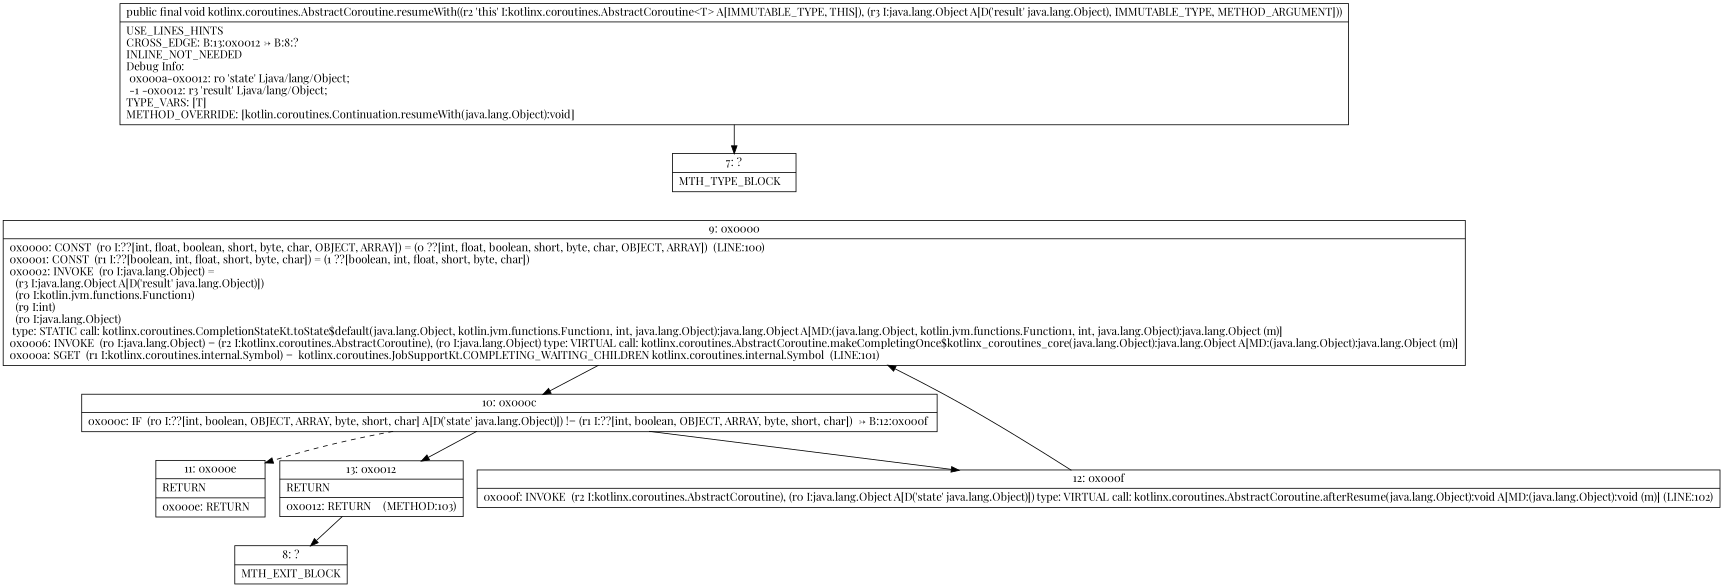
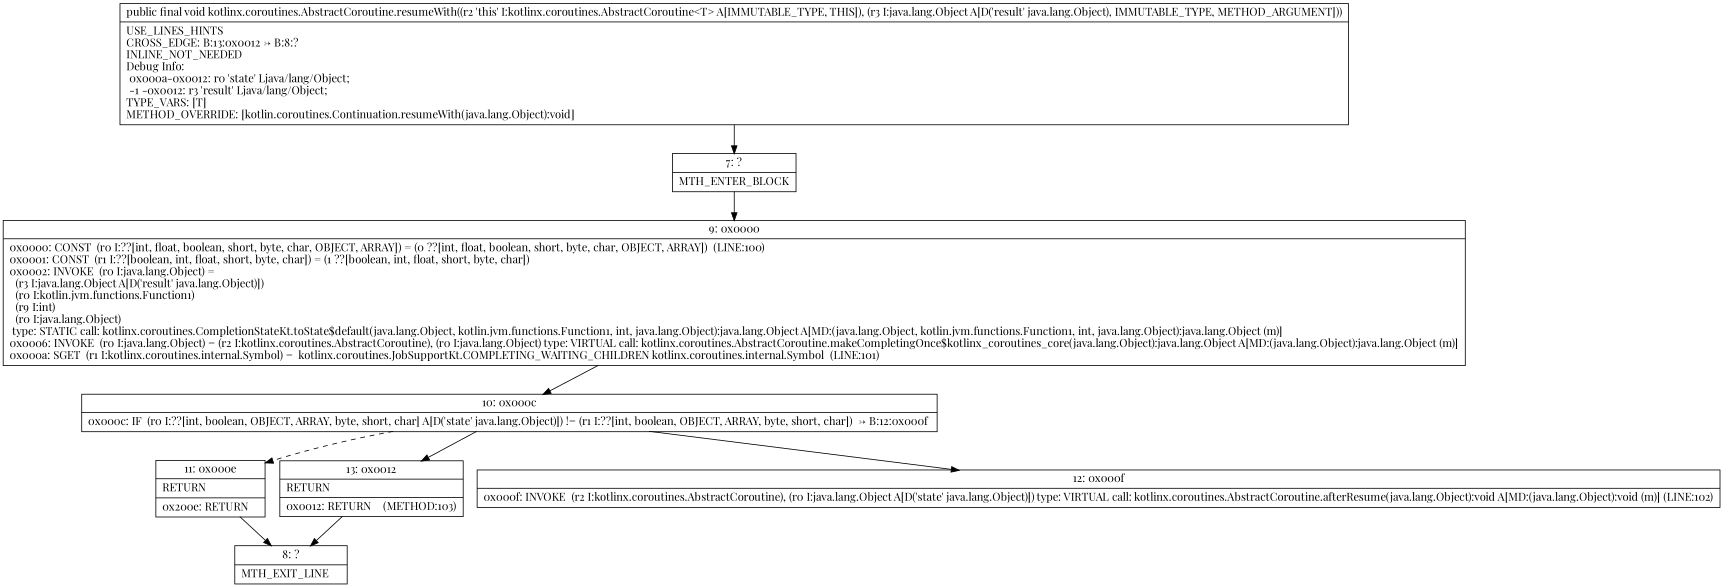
(730, 182) -> (734, 182)
(985, 417) -> (734, 202)
(210, 507) -> (210, 507)
none -> (253, 528)
(291, 574) -> (285, 574)
